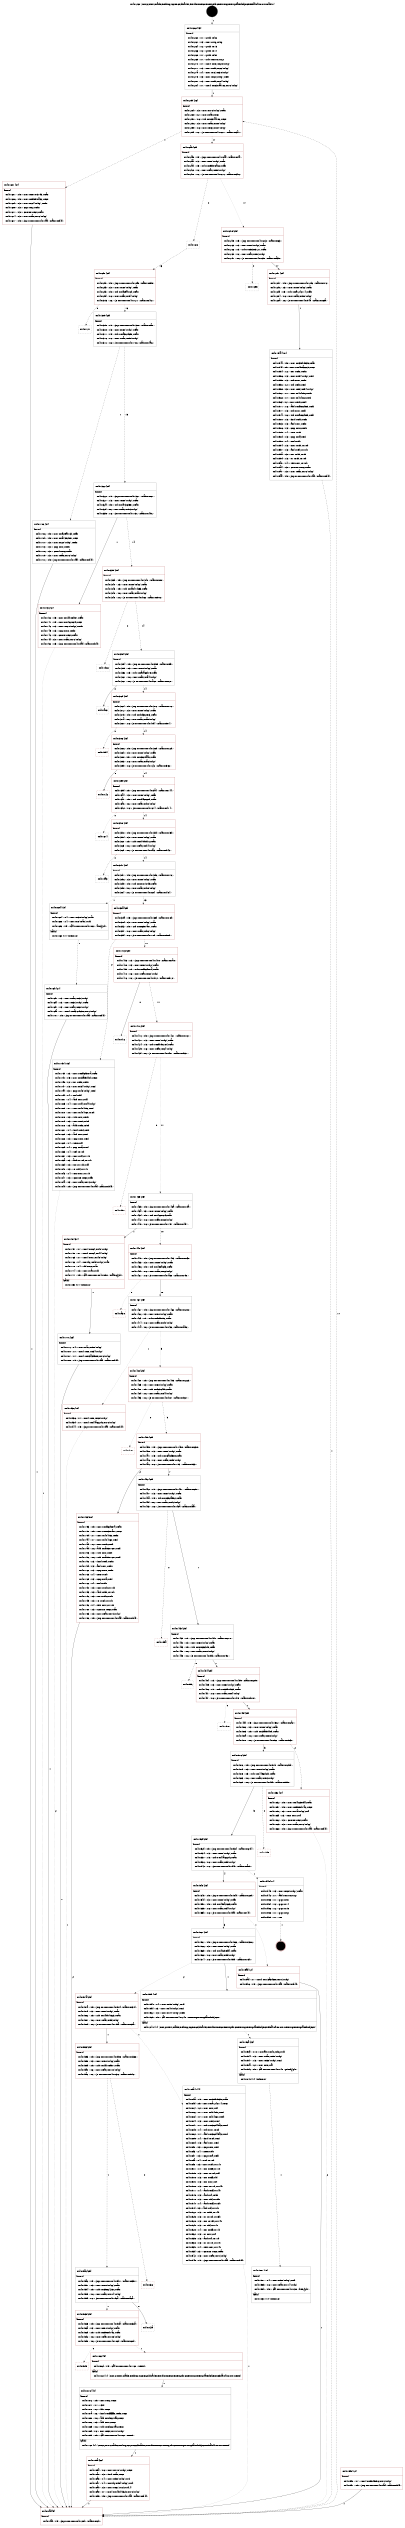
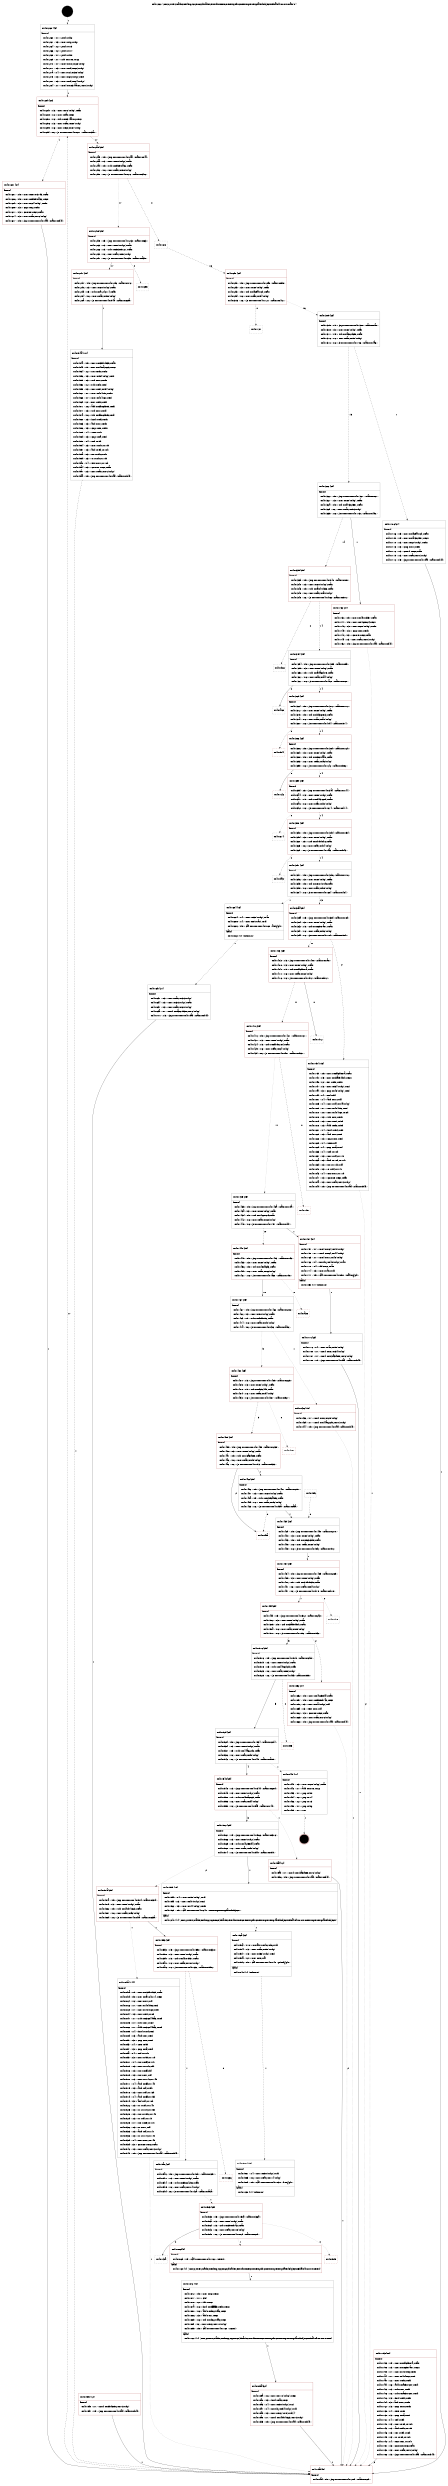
(128, 1489) -> (232, 1504)
(193, 1670) -> (310, 1507)
(141, 2312) -> (179, 2238)
